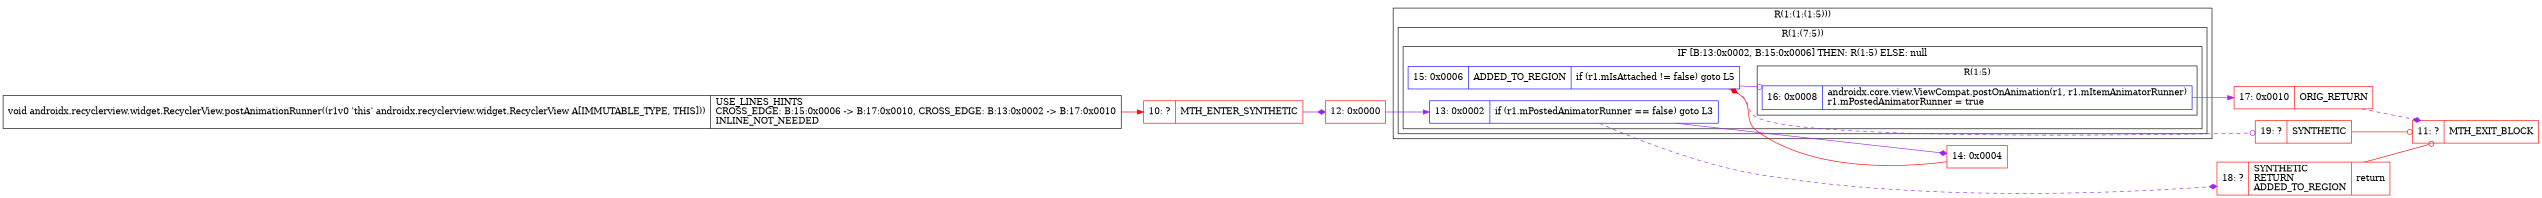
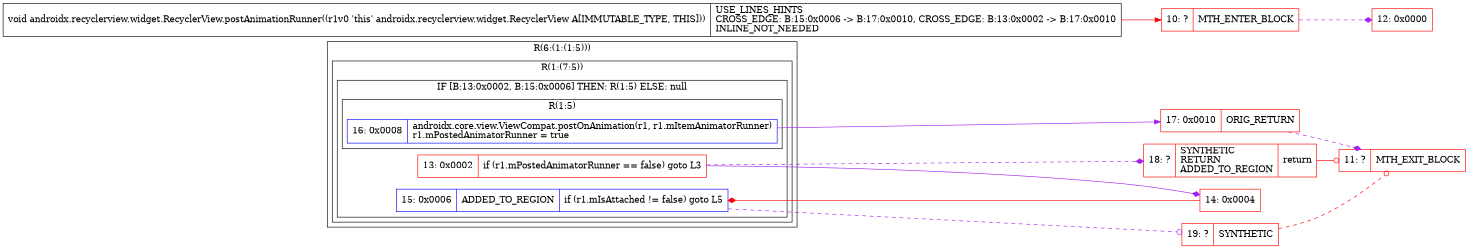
(1803, 15) -> (562, 49)
(1748, 86) -> none
(1239, 112) -> (1246, 20)
(1310, 112) -> (1332, 20)
(1407, 112) -> none
(1574, 112) -> (562, 166)
(2379, 132) -> (1335, 209)
